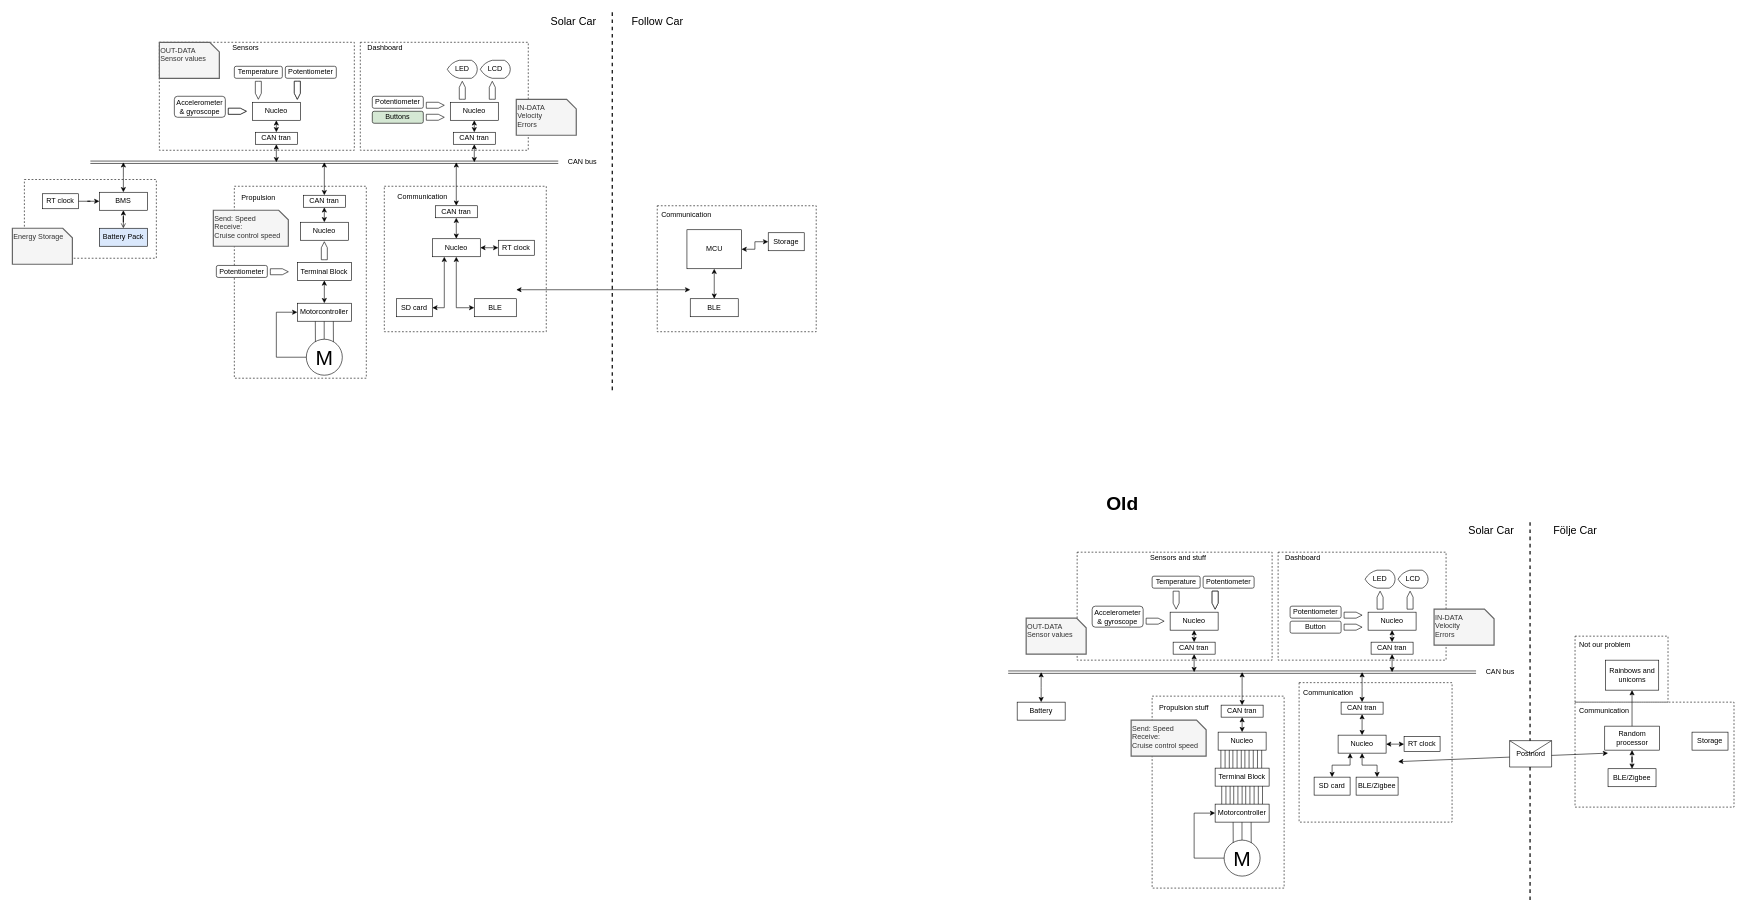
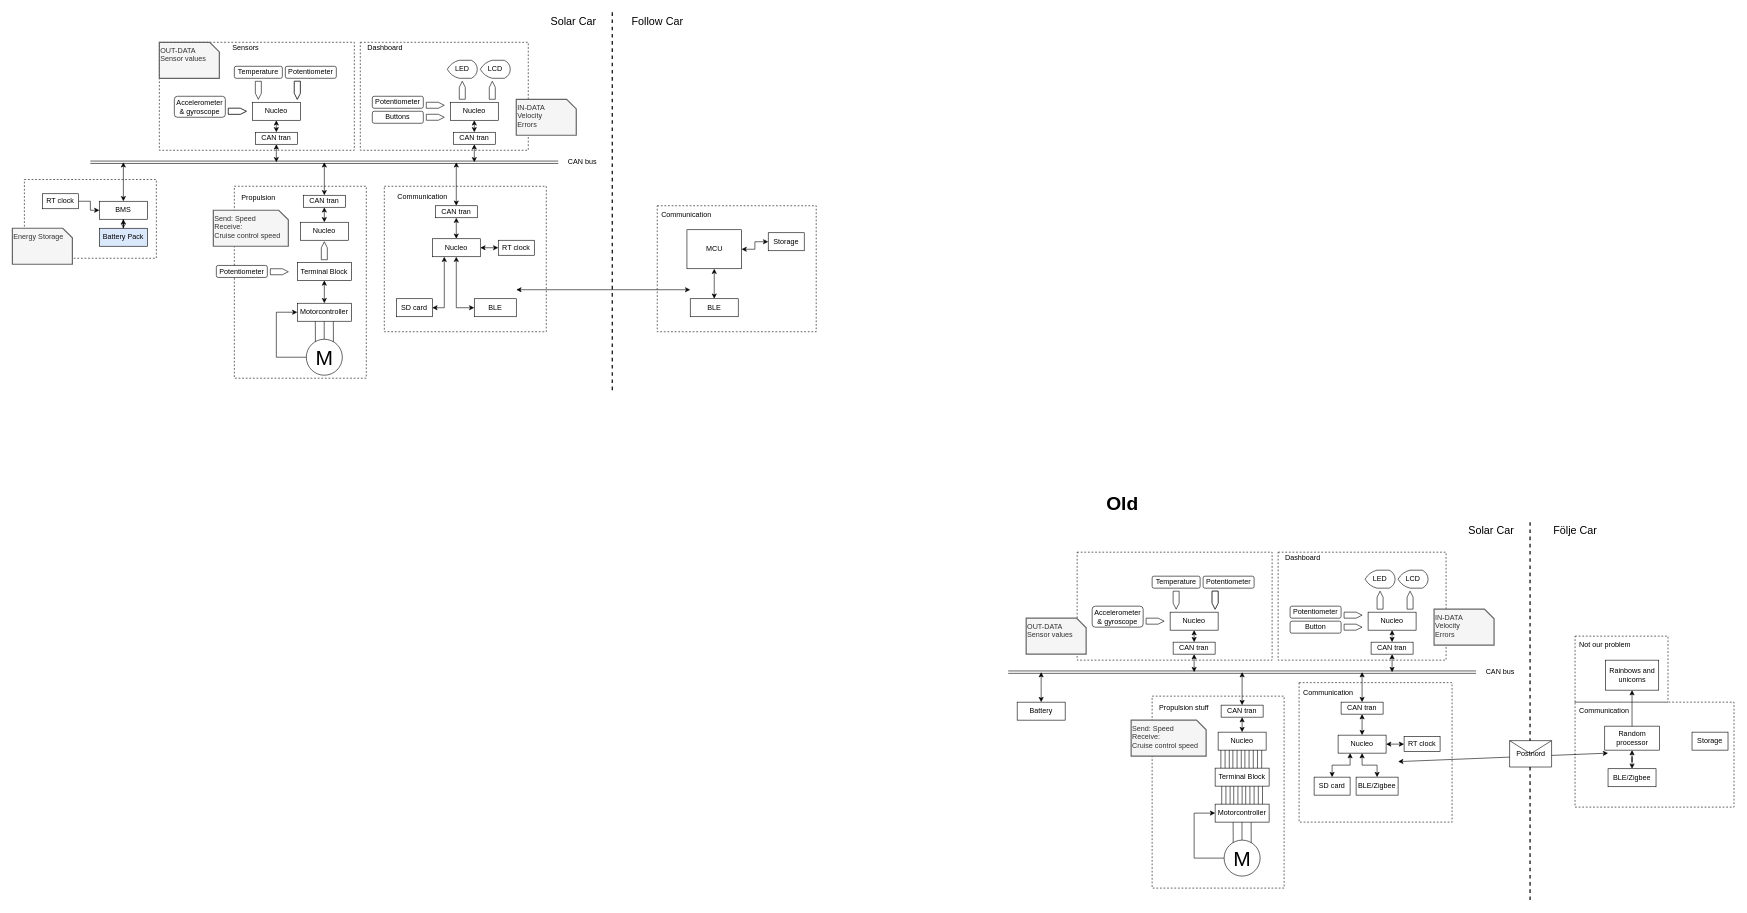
(398, 117) -> (398, 117)
(123, 201) -> (123, 210)
(1182, 558) -> none
